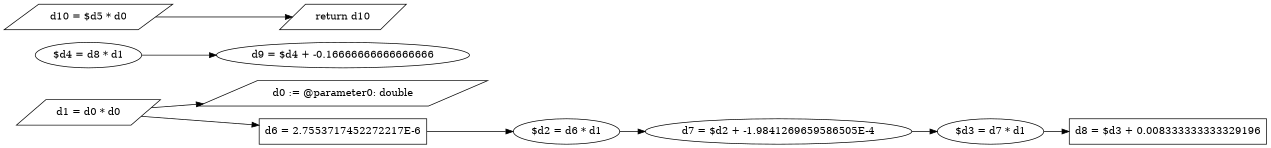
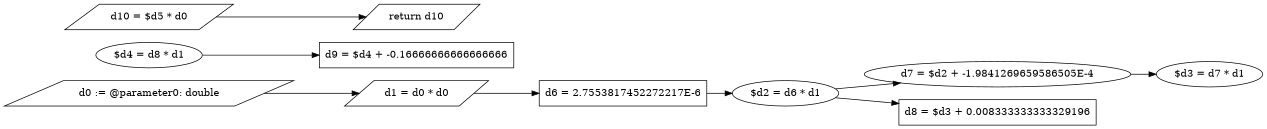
(343, 55) -> (417, 55)
(174, 106) -> (308, 93)
(343, 131) -> (623, 93)
(1053, 131) -> (864, 100)
